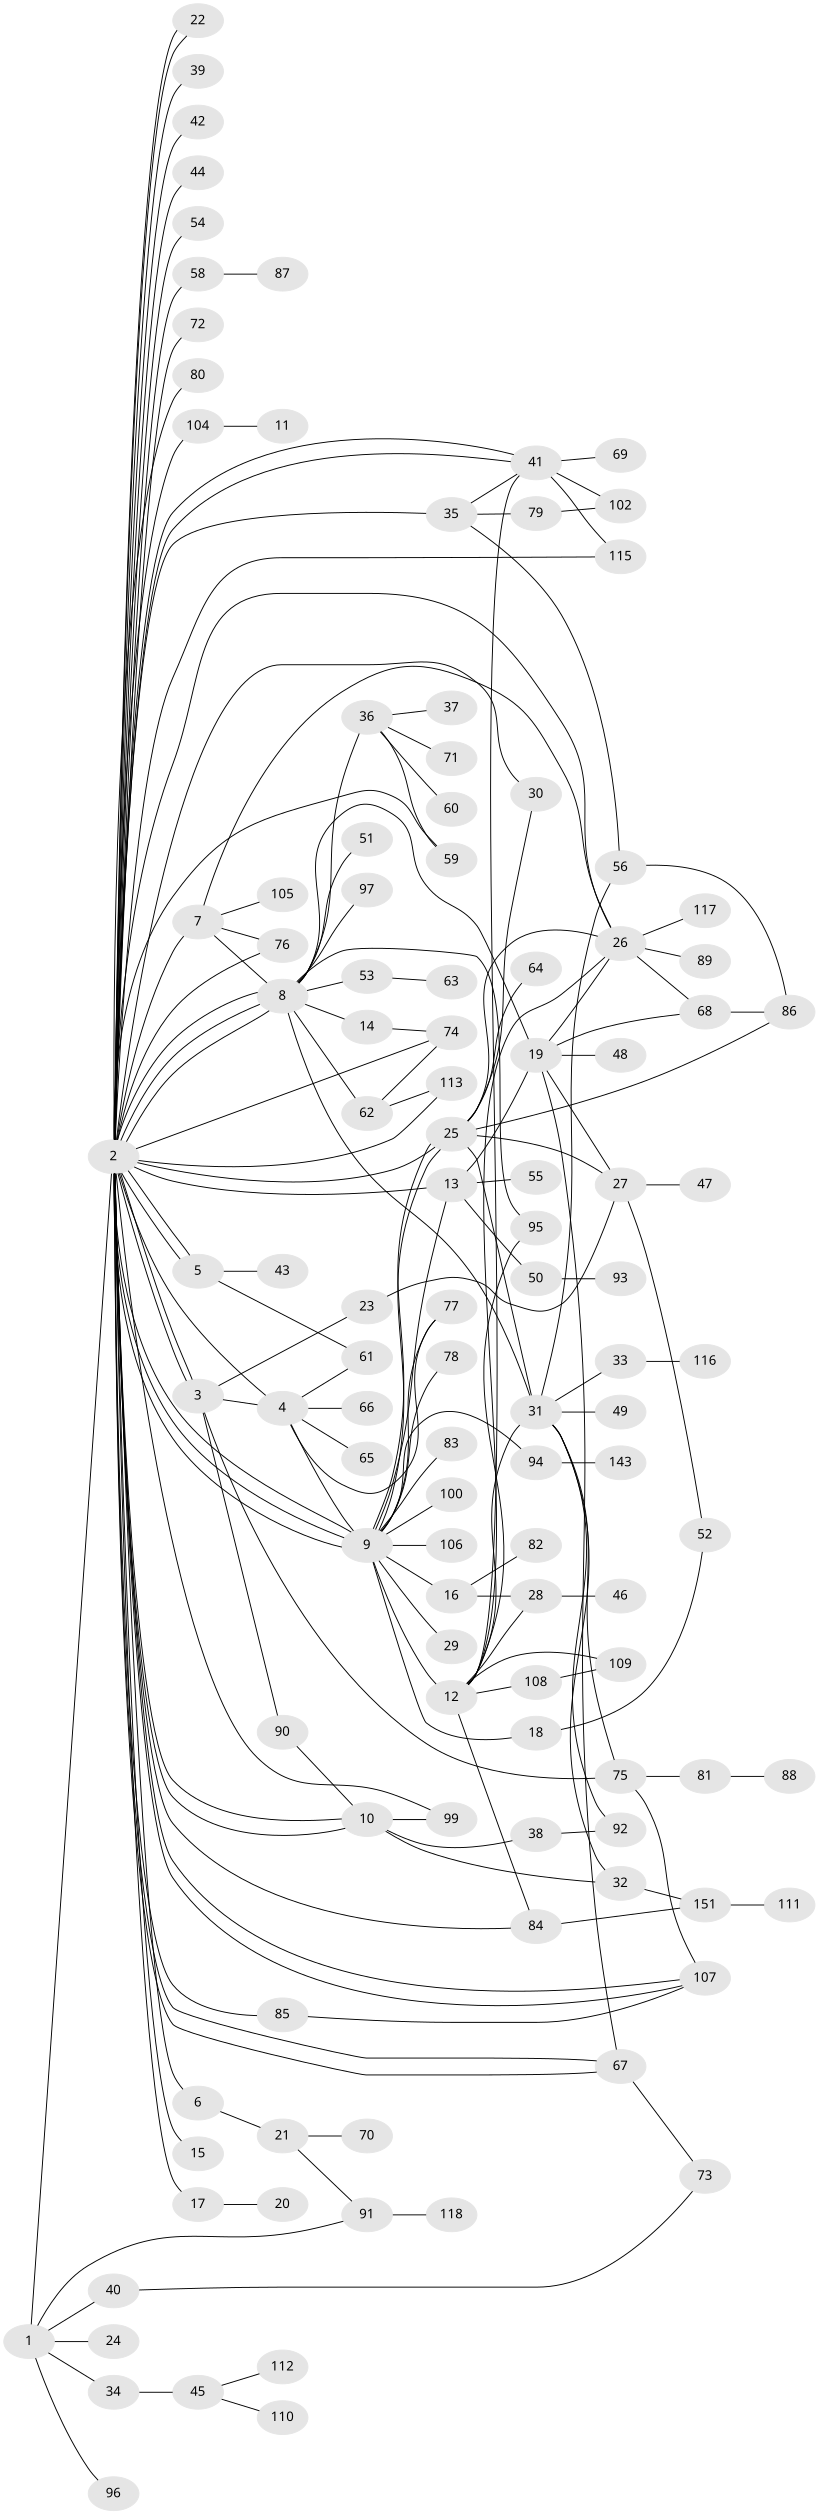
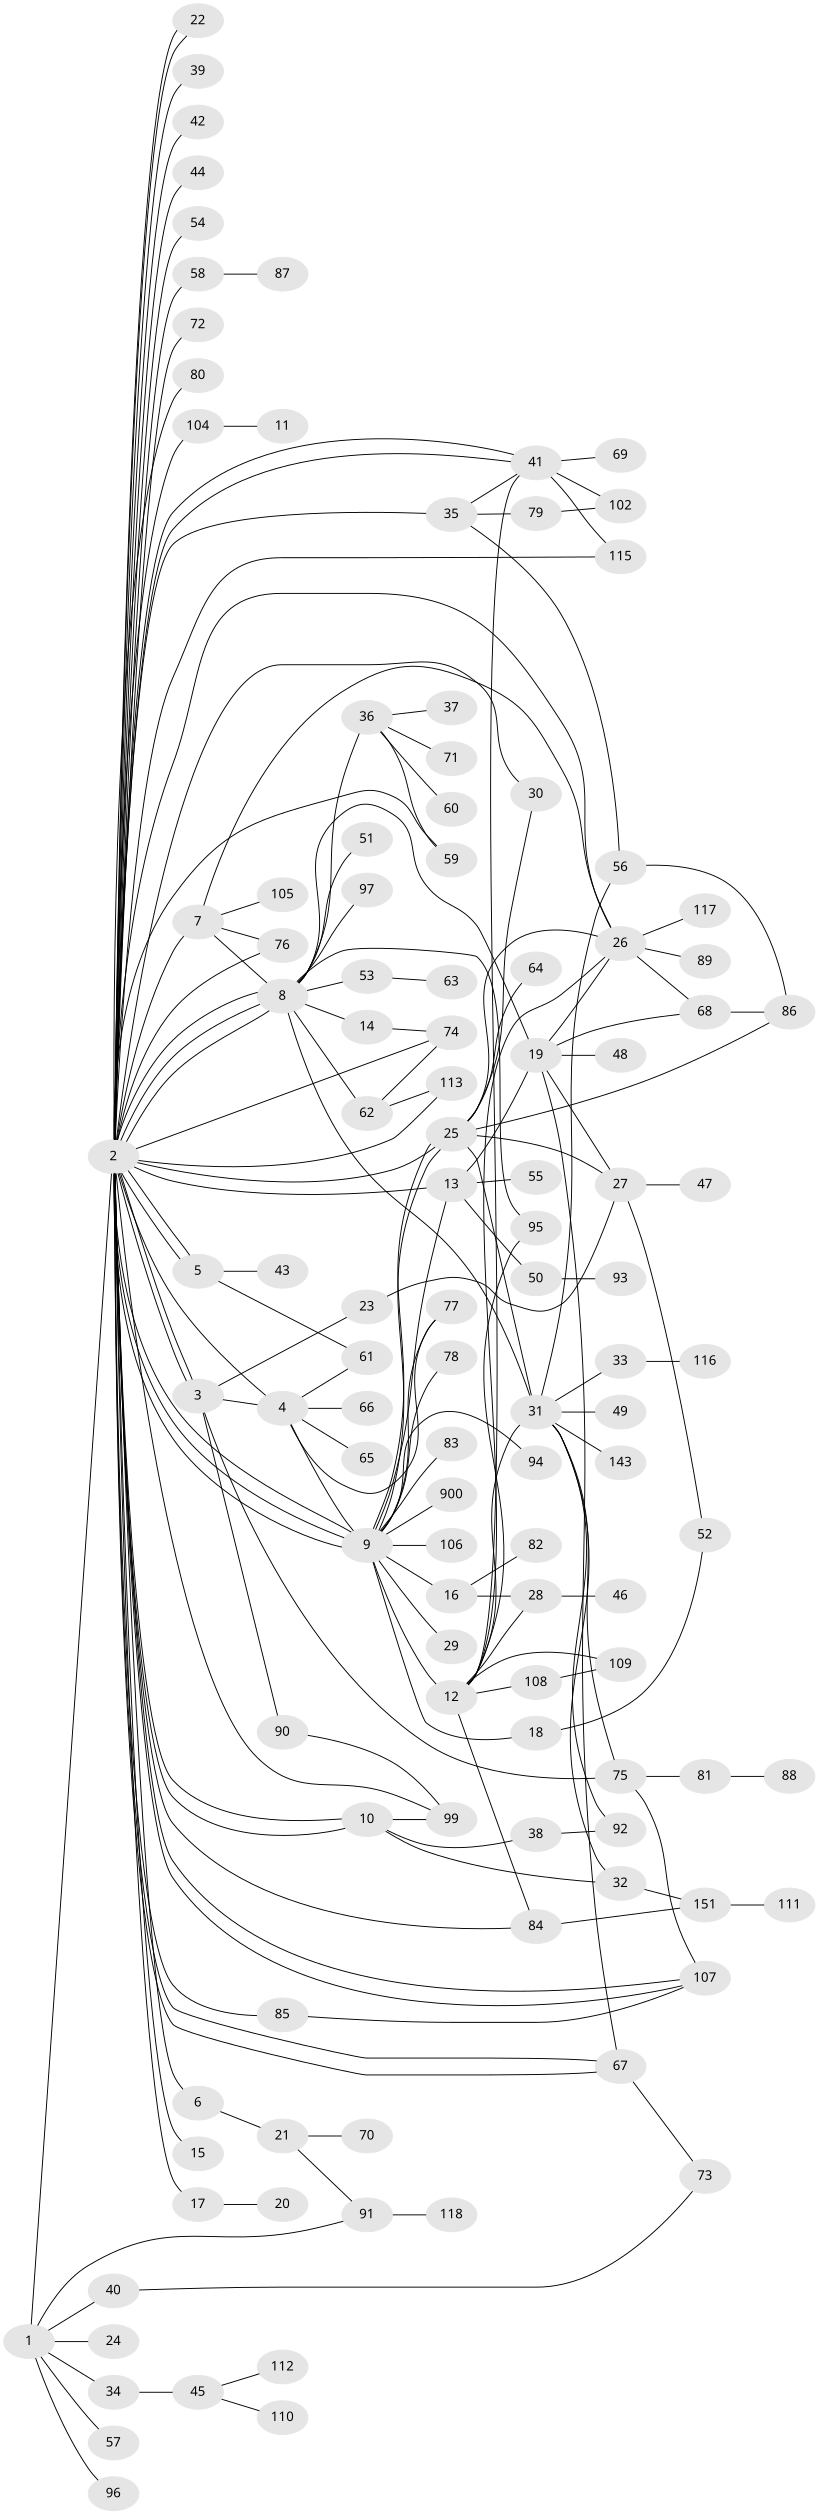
(579, 1463) -> (578, 1437)
(452, 1495) -> (452, 1495)
(325, 1776) -> (381, 1756)
none -> (114, 2443)
